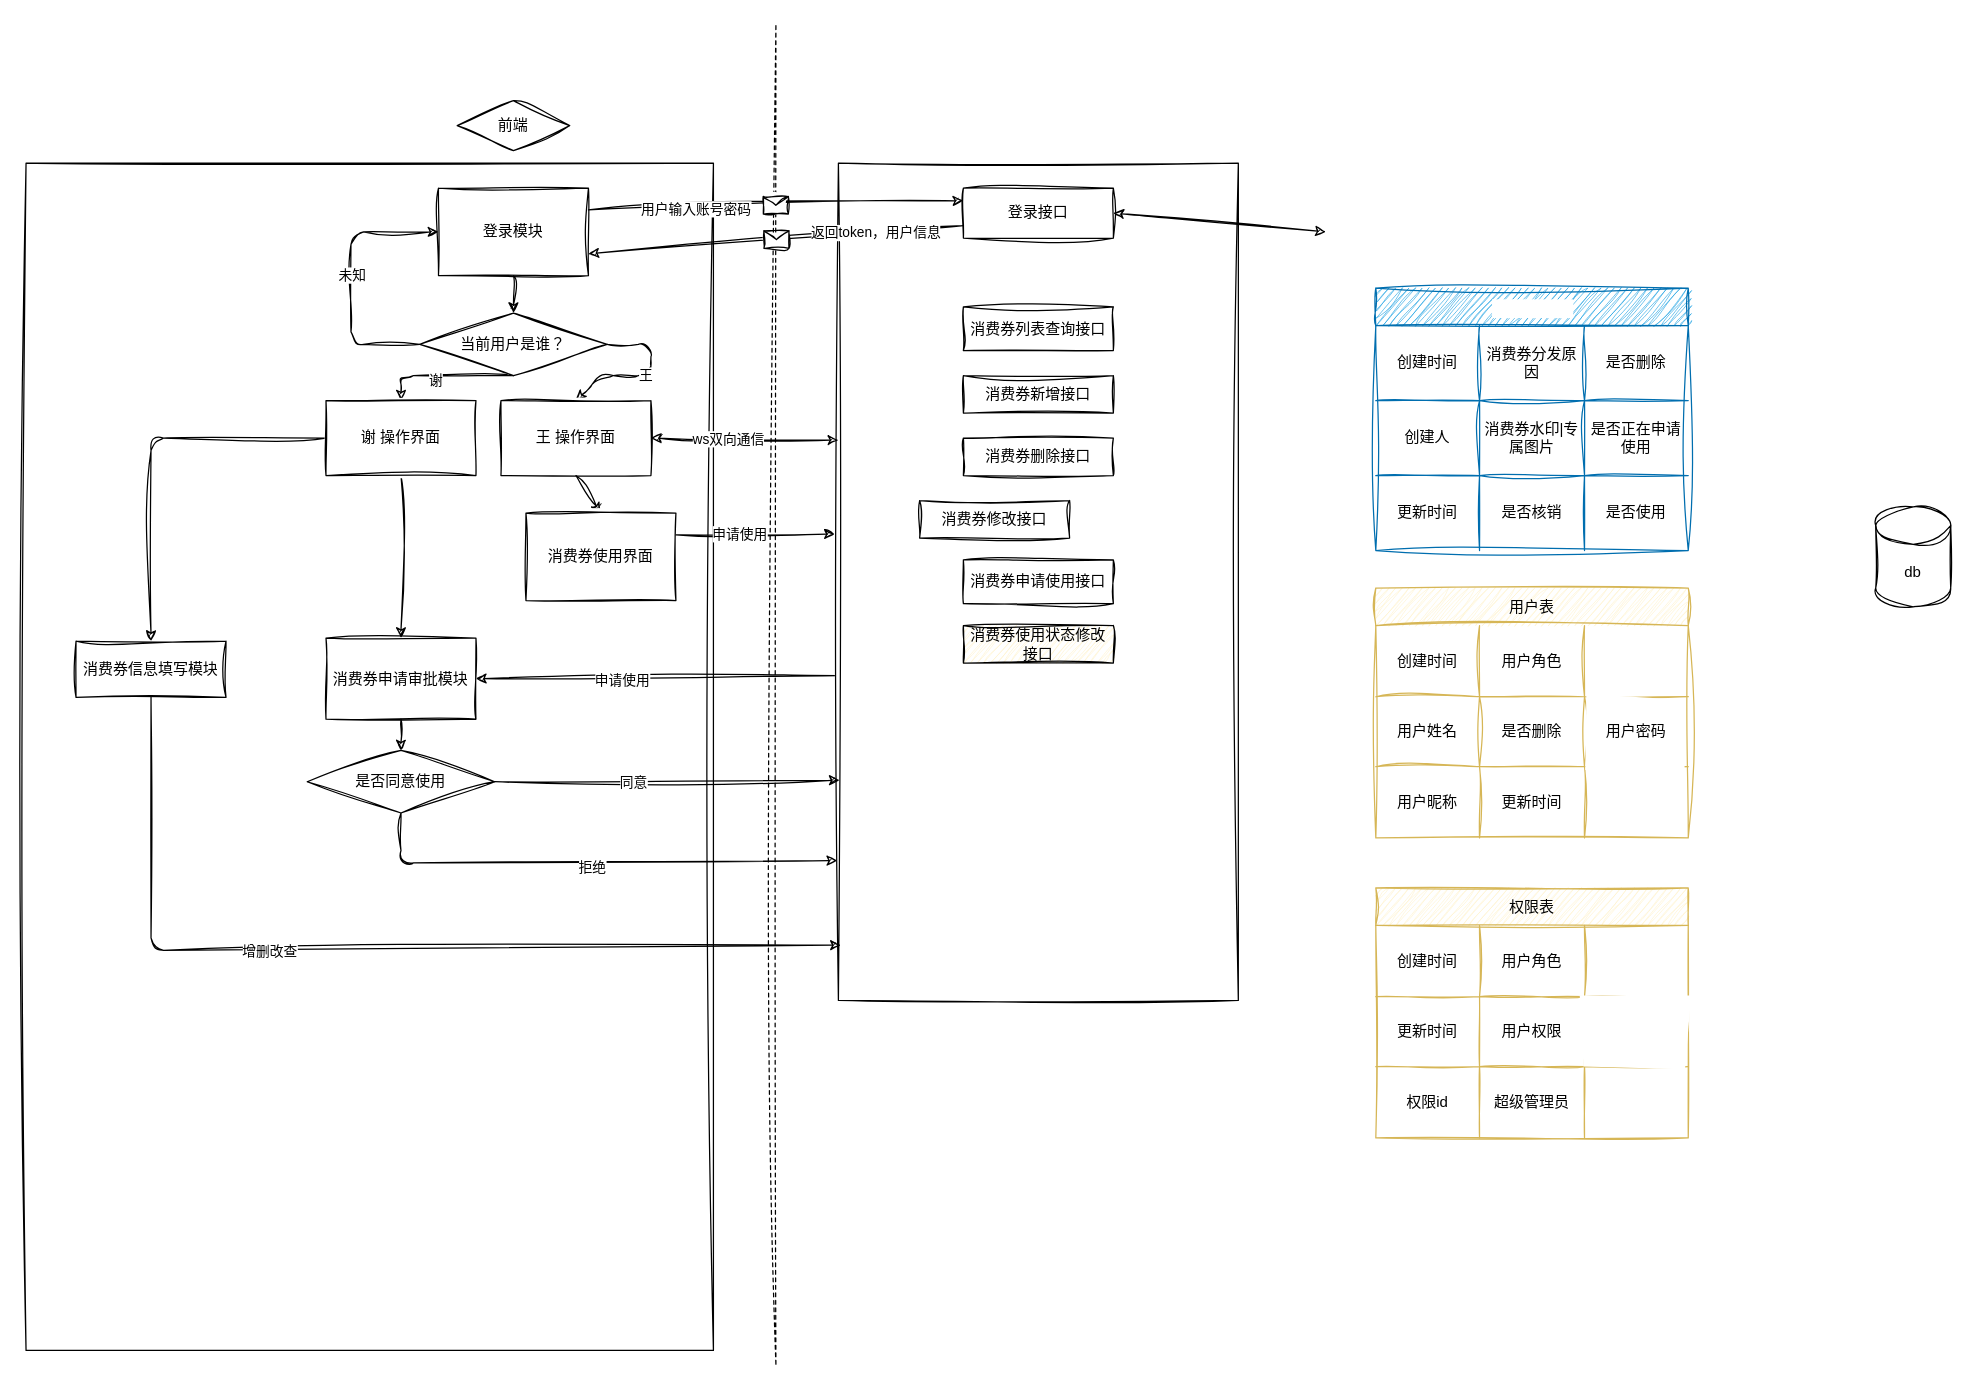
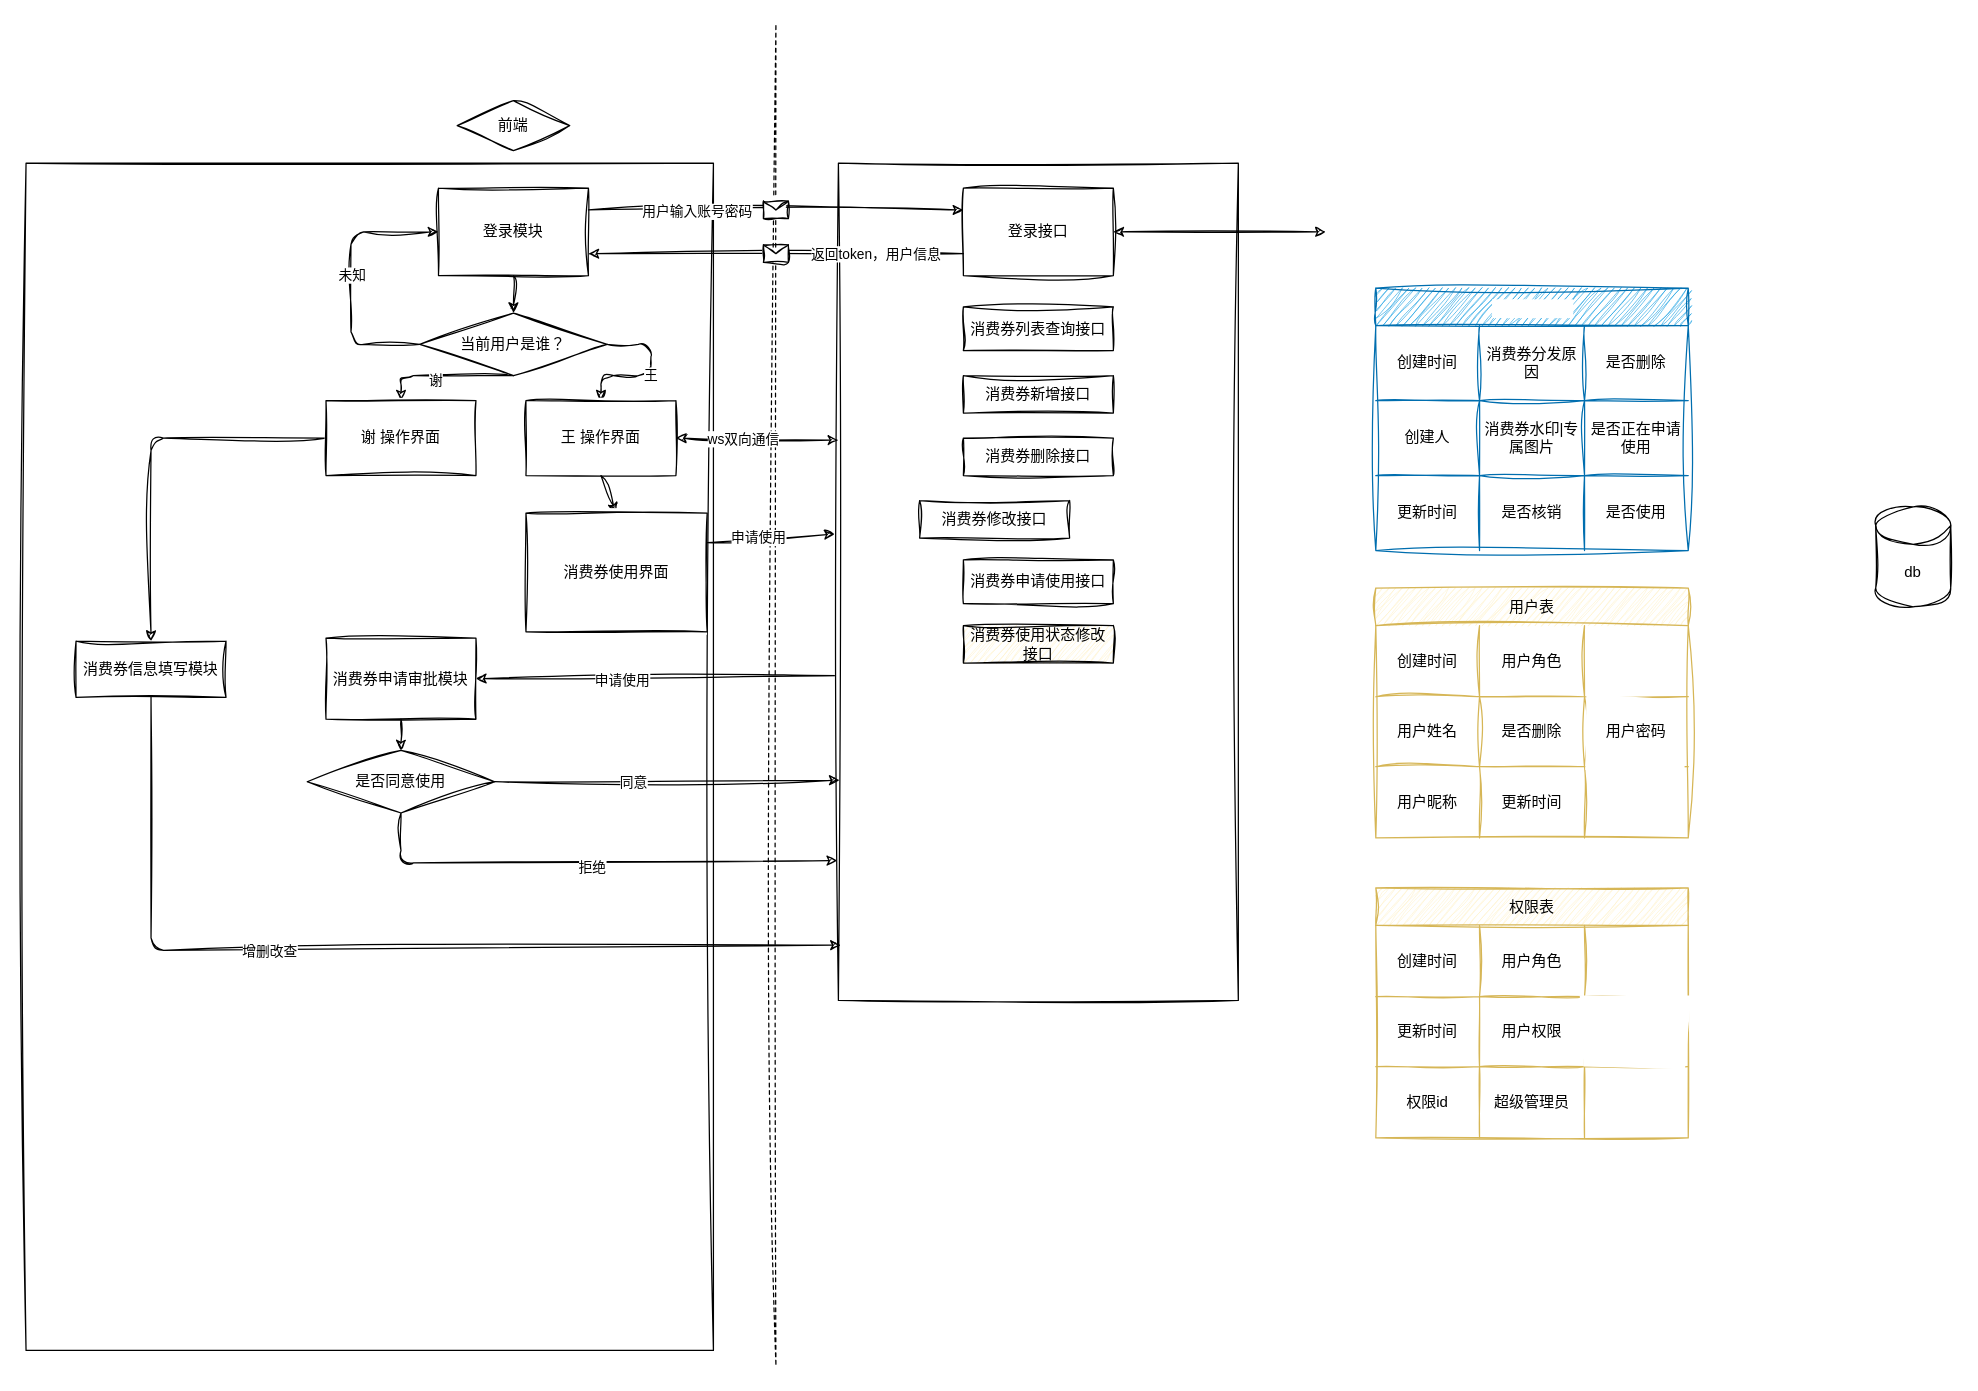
(1038, 213) -> (1038, 232)
(576, 438) -> (601, 438)
(601, 557) -> (616, 573)
(401, 589) -> none
